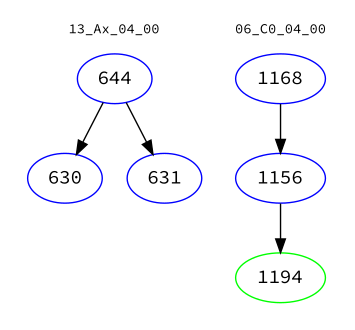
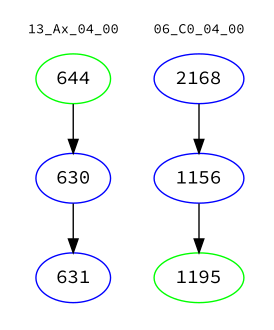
(115, 79) -> (73, 79)
(281, 79) -> (199, 79)
(136, 122) -> (73, 221)
(281, 278) -> (199, 278)
